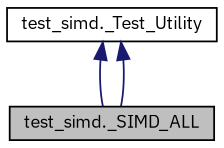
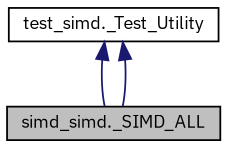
(112, 123) -> (114, 123)
